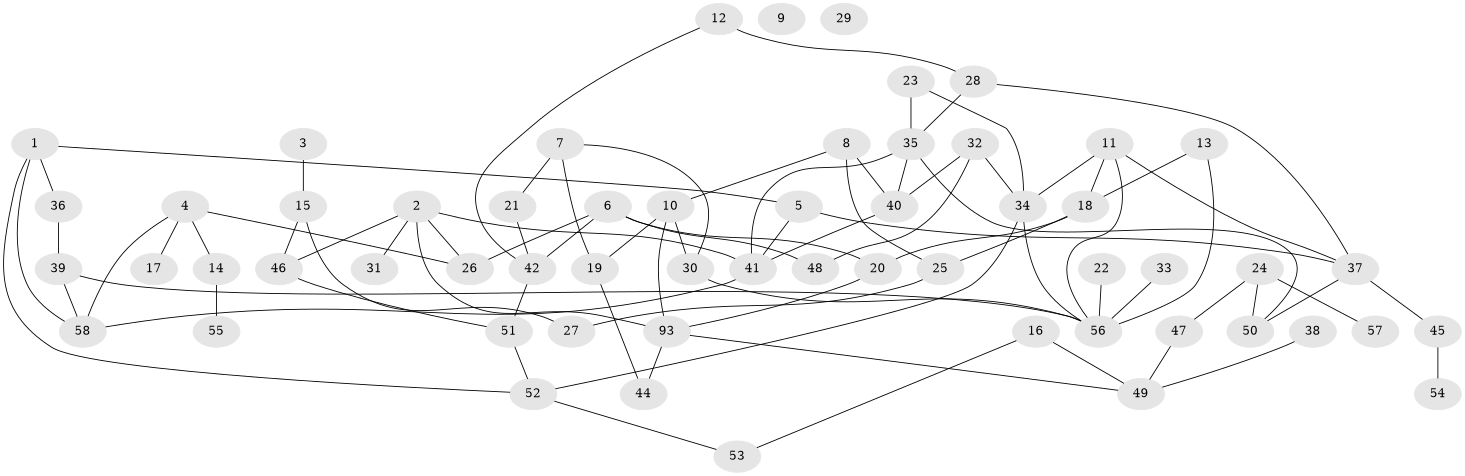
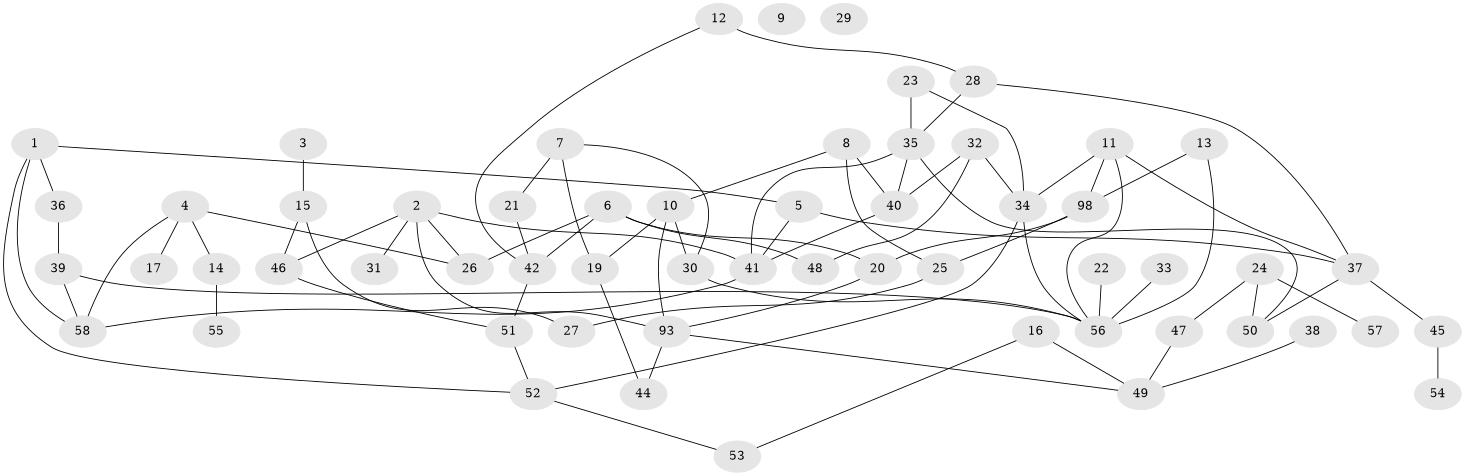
(1085, 207) -> (1085, 207)
